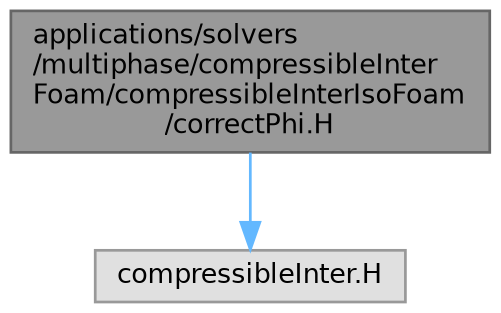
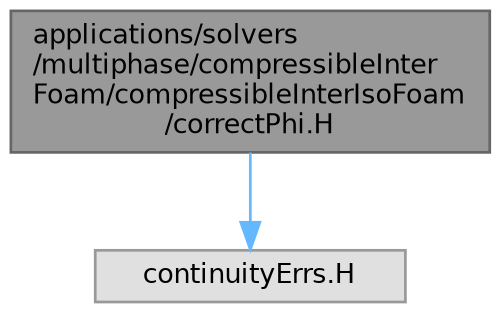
(250, 276) -> (250, 276)
